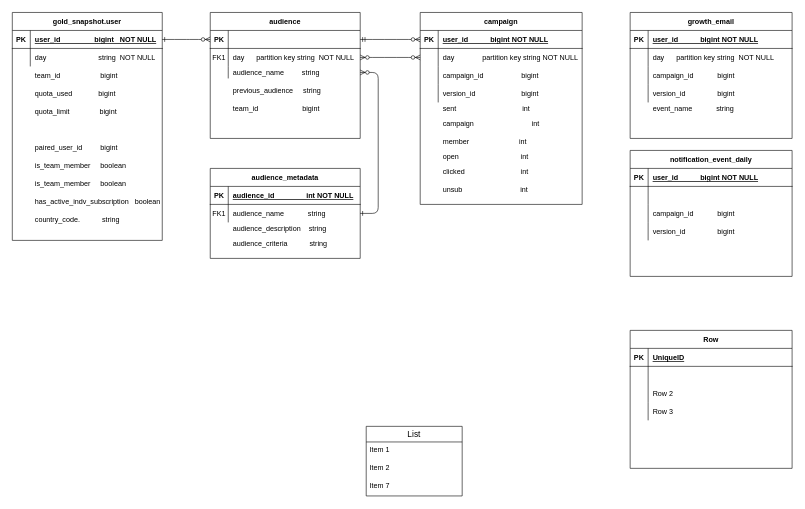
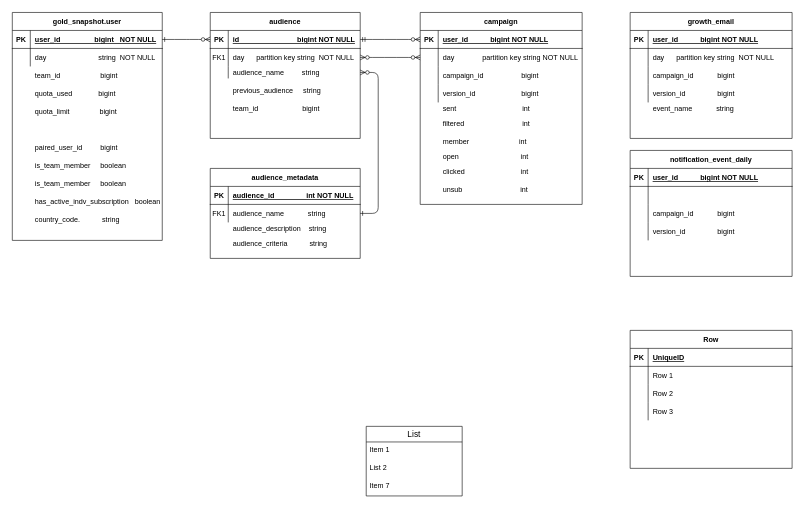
none -> (294, 39)
(508, 124) -> (508, 124)
none -> (720, 375)
(381, 468) -> (380, 468)
